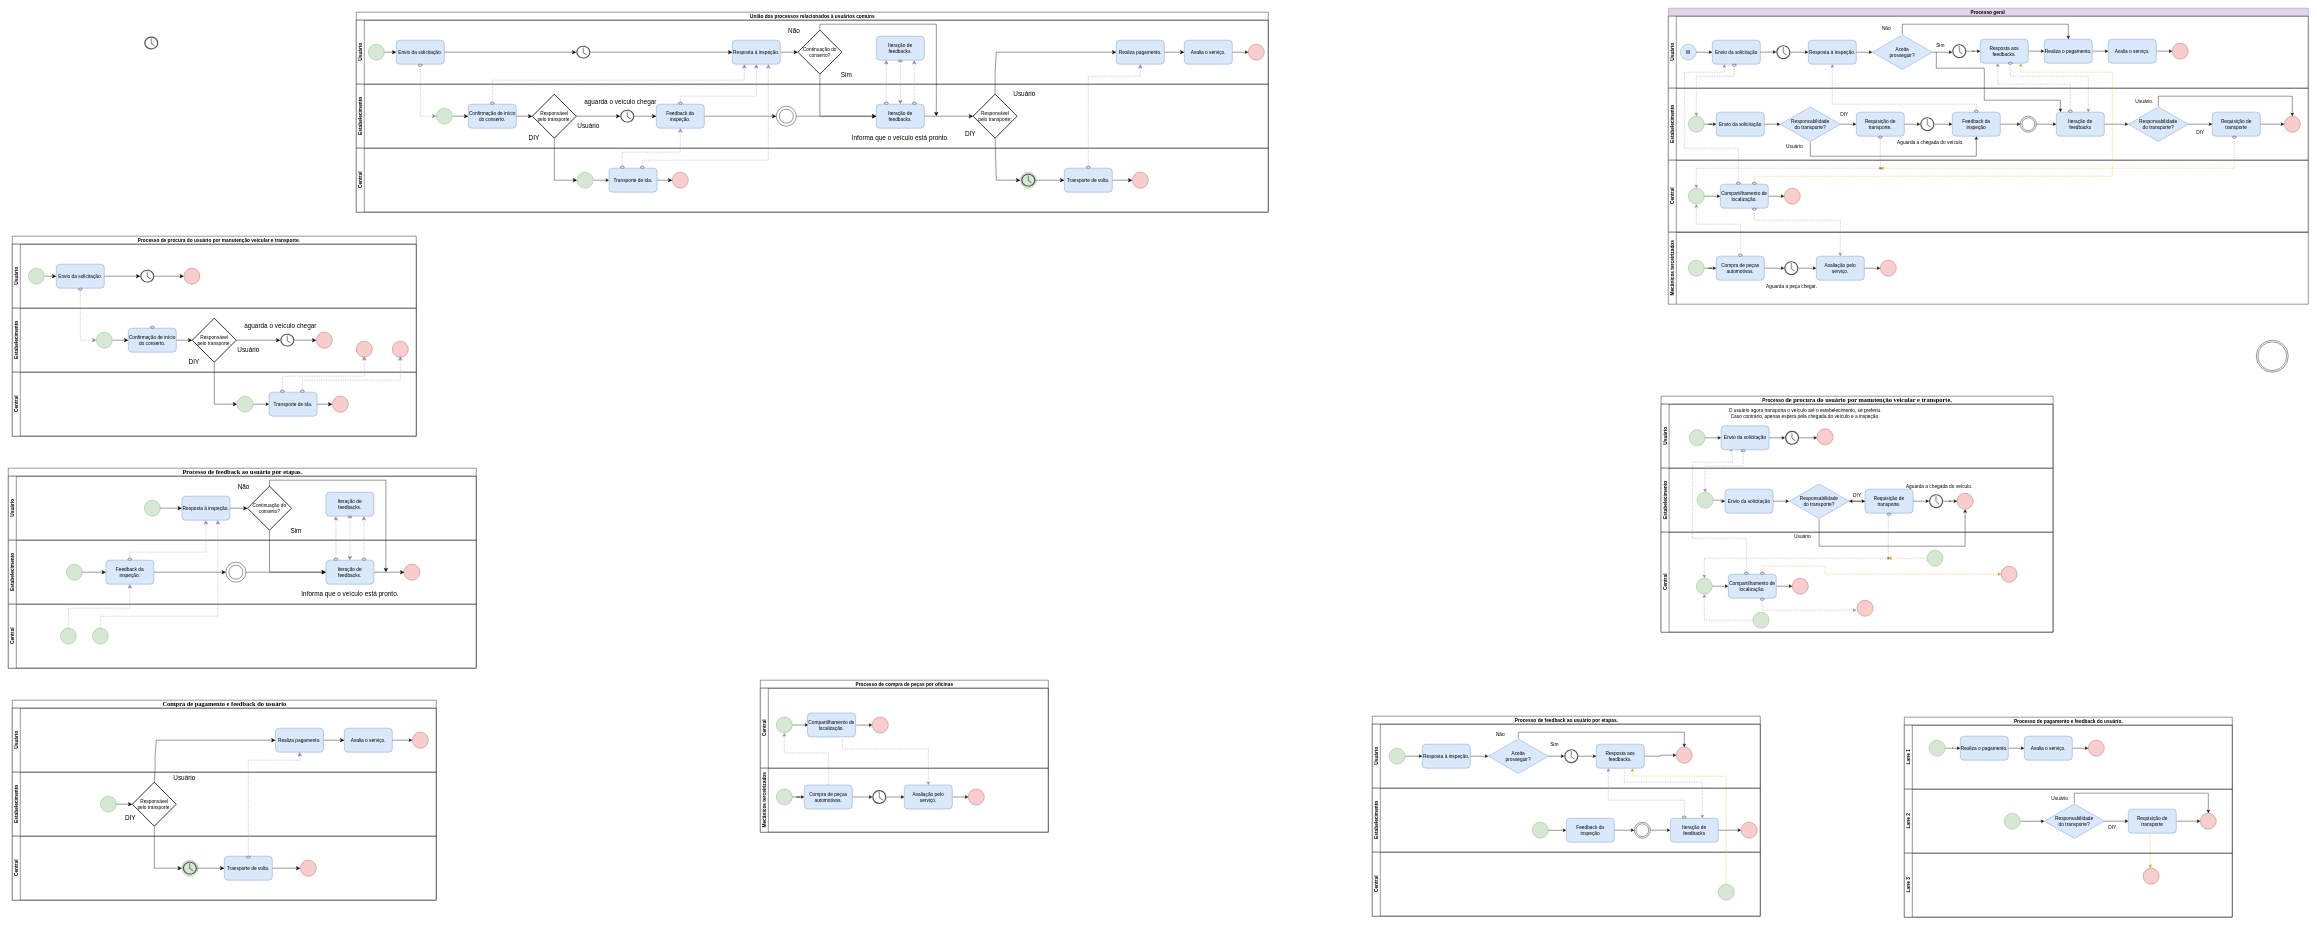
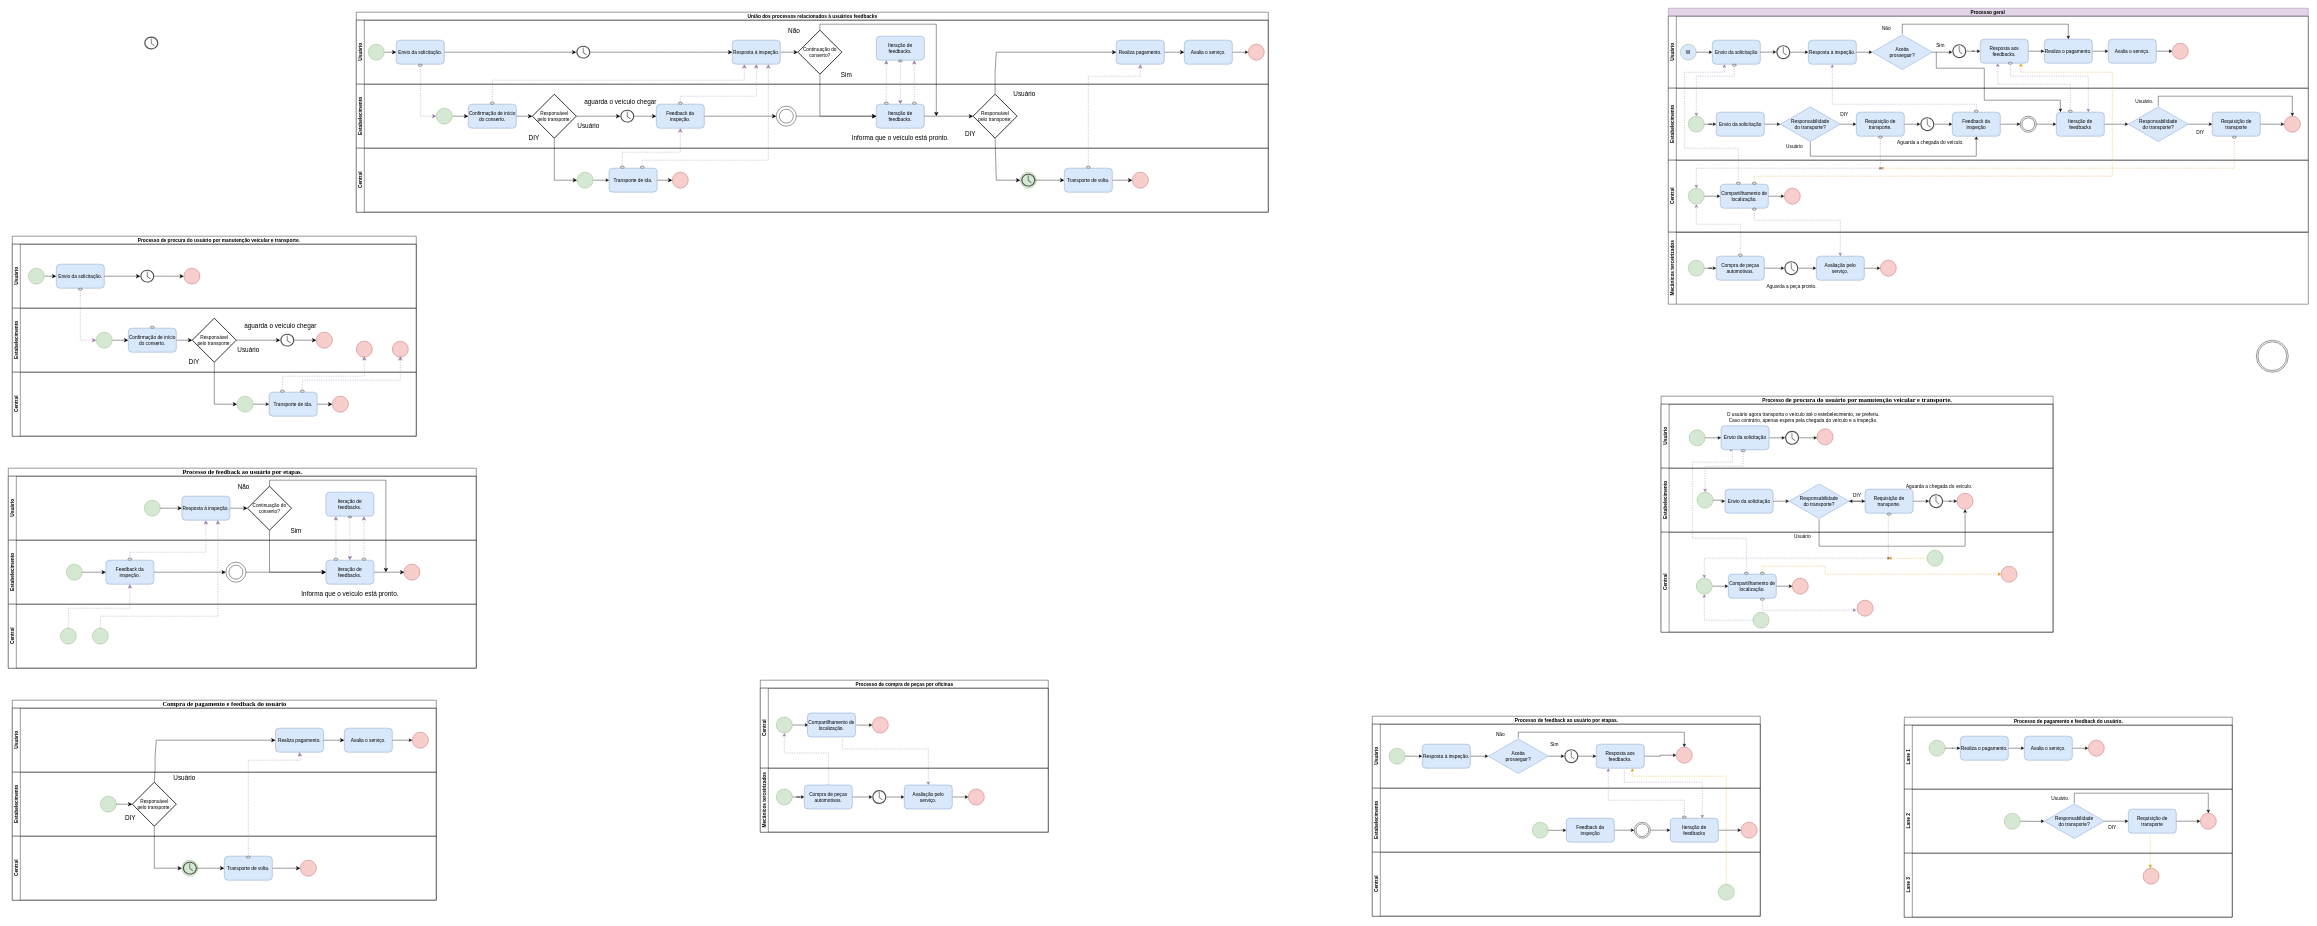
(812, 16) -> (812, 16)
(1792, 286) -> (1792, 286)
(1805, 414) -> (1803, 418)
